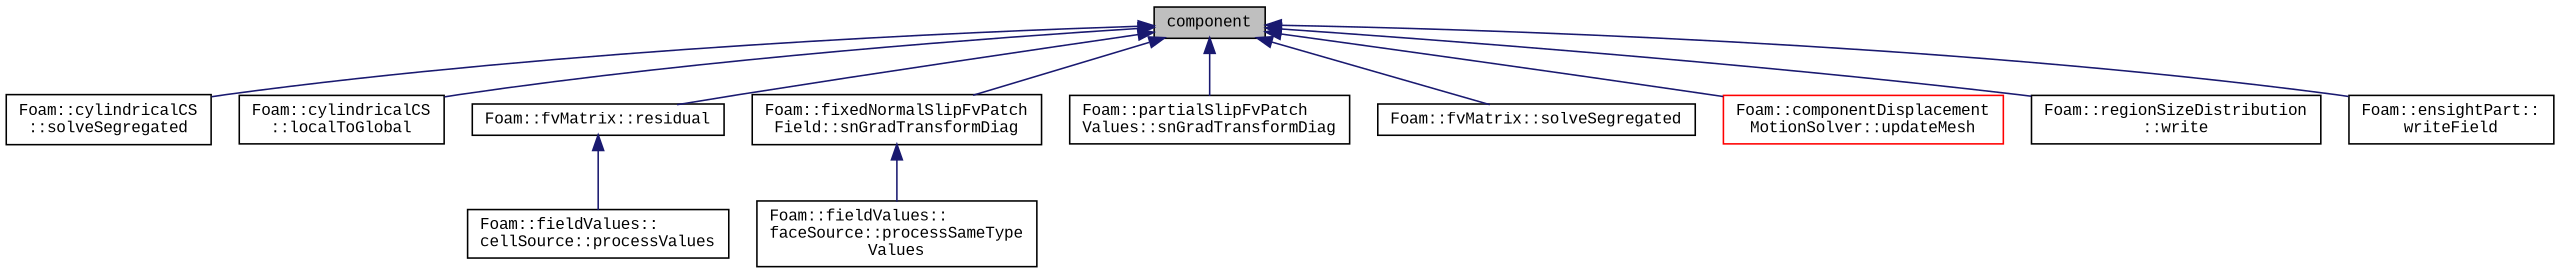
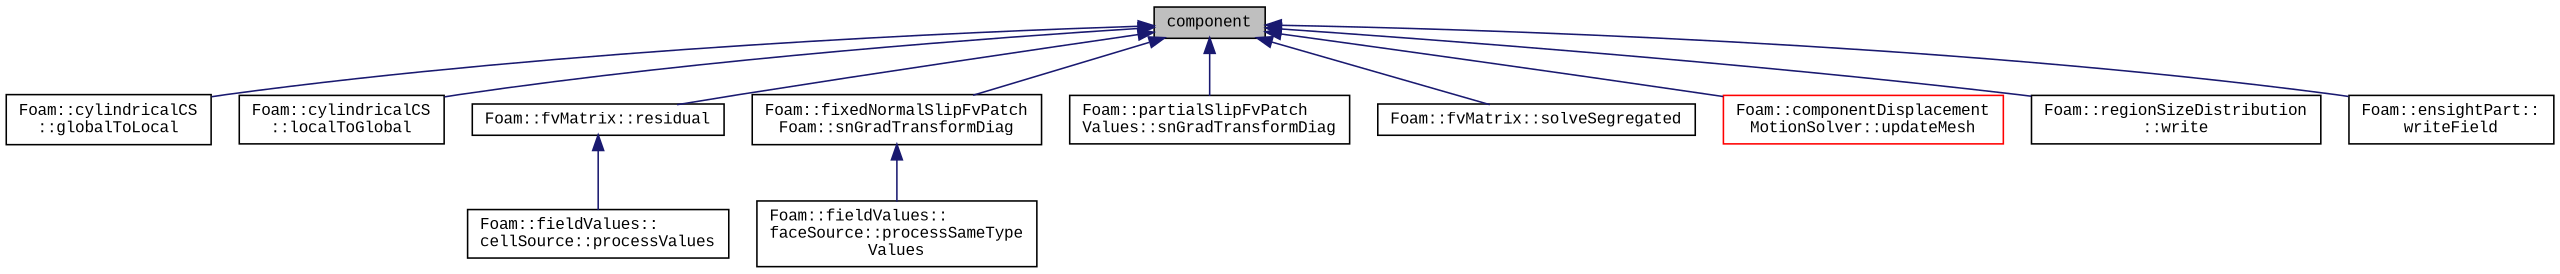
(109, 120) -> (109, 120)
(897, 120) -> (897, 120)
